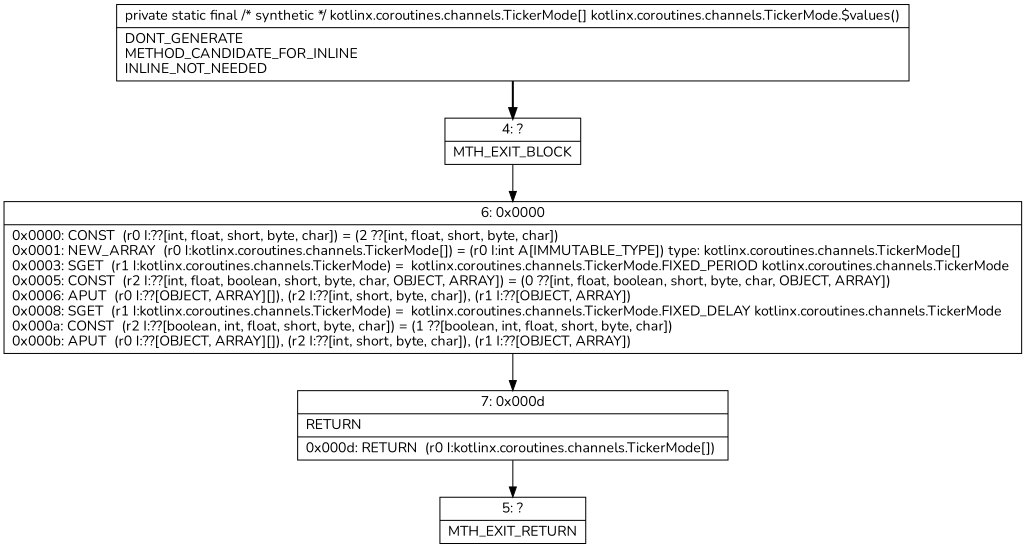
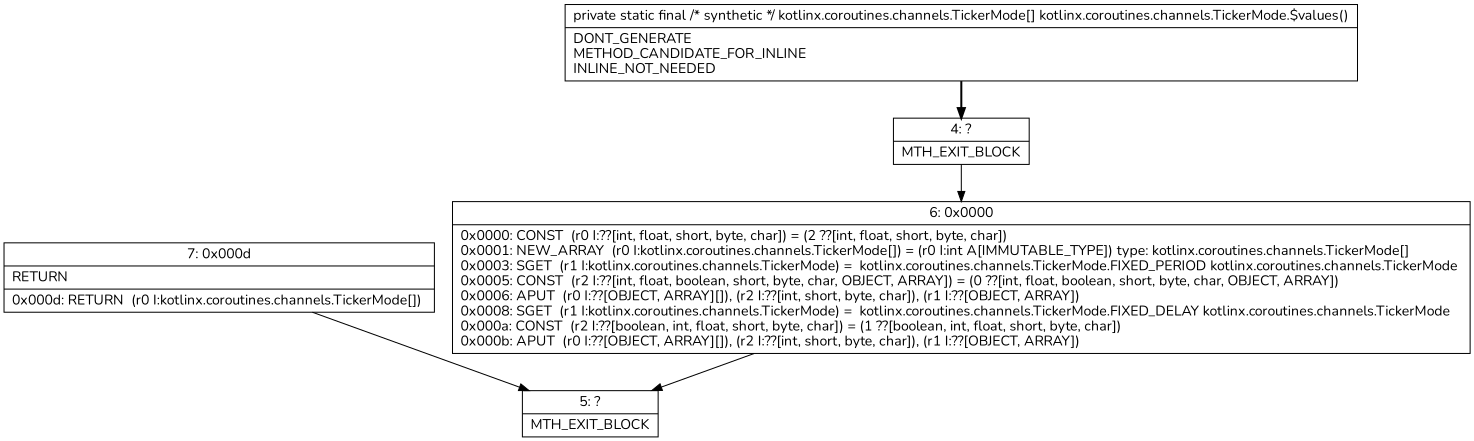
(513, 367) -> (708, 370)
(513, 531) -> (590, 425)
